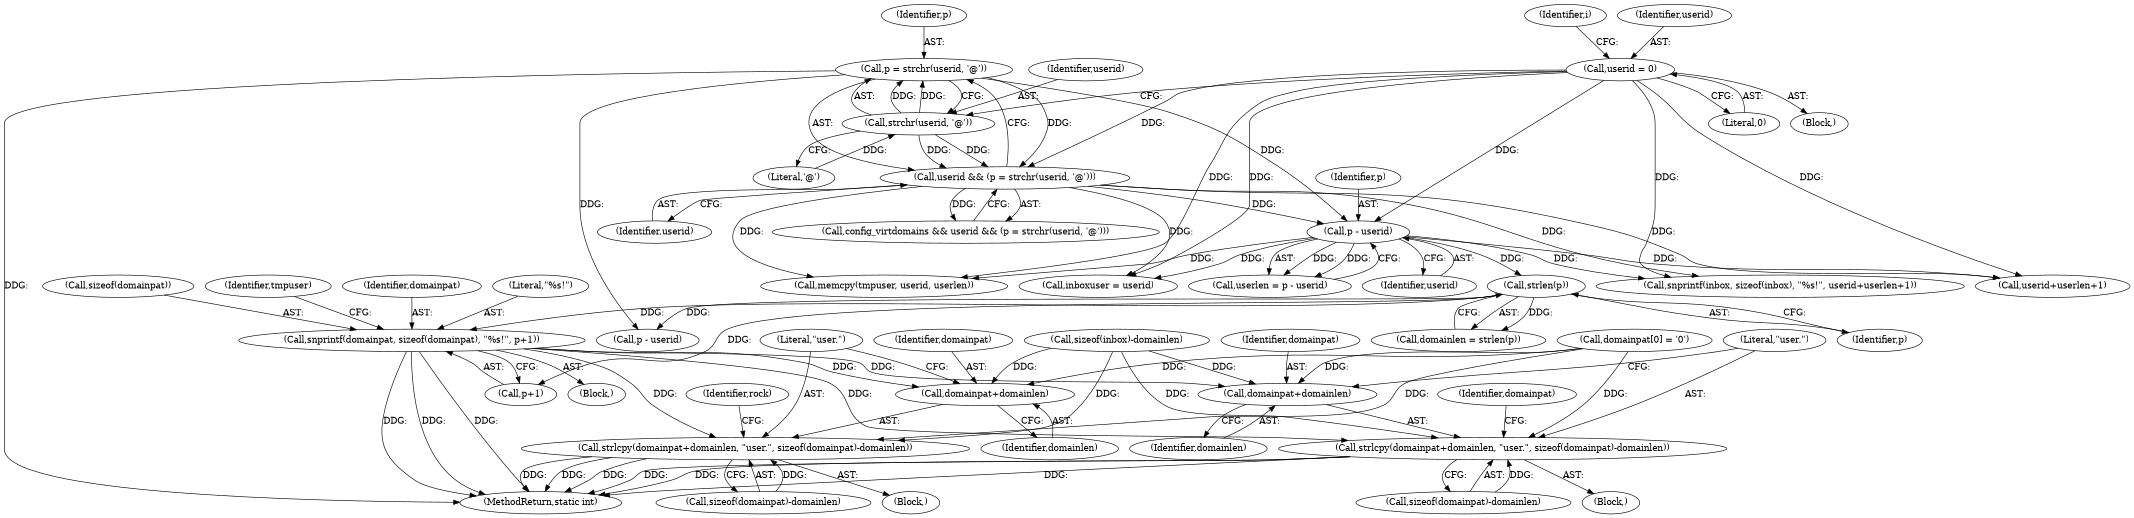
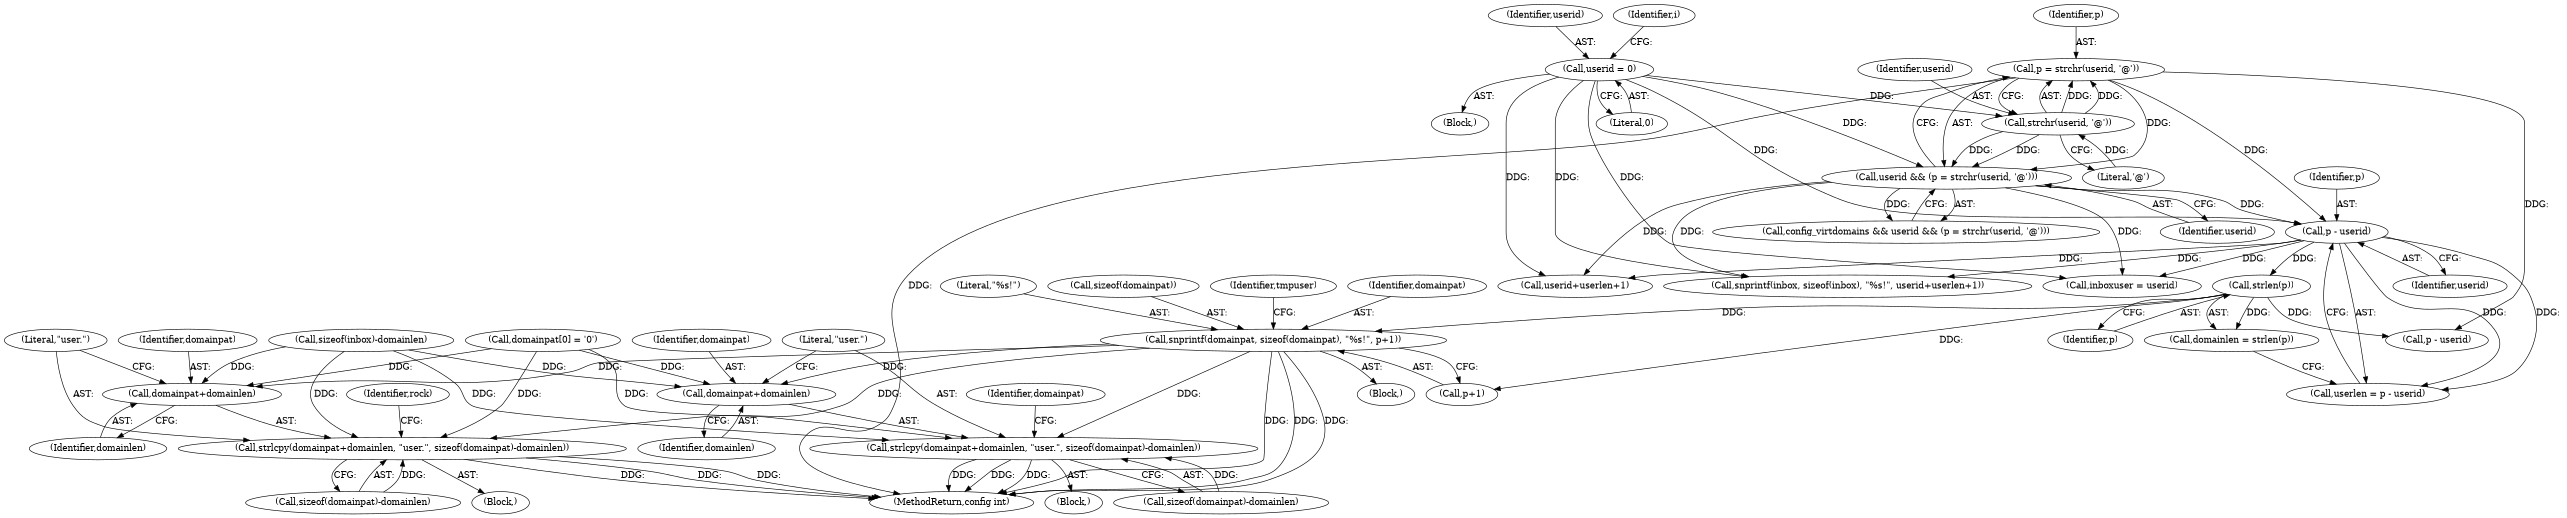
(1153, 97) -> (1883, 97)
(884, 286) -> none
(1466, 304) -> (2291, 368)
(541, 503) -> (952, 503)
